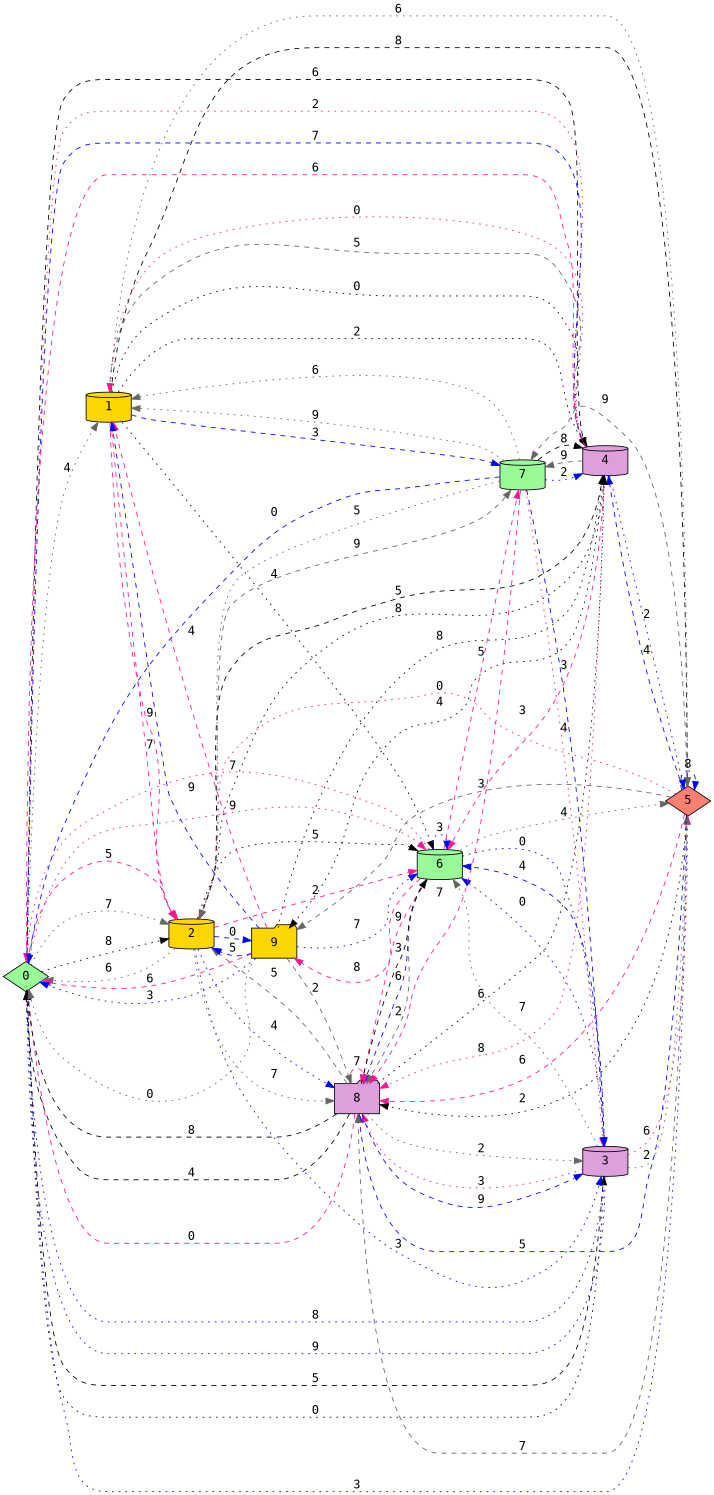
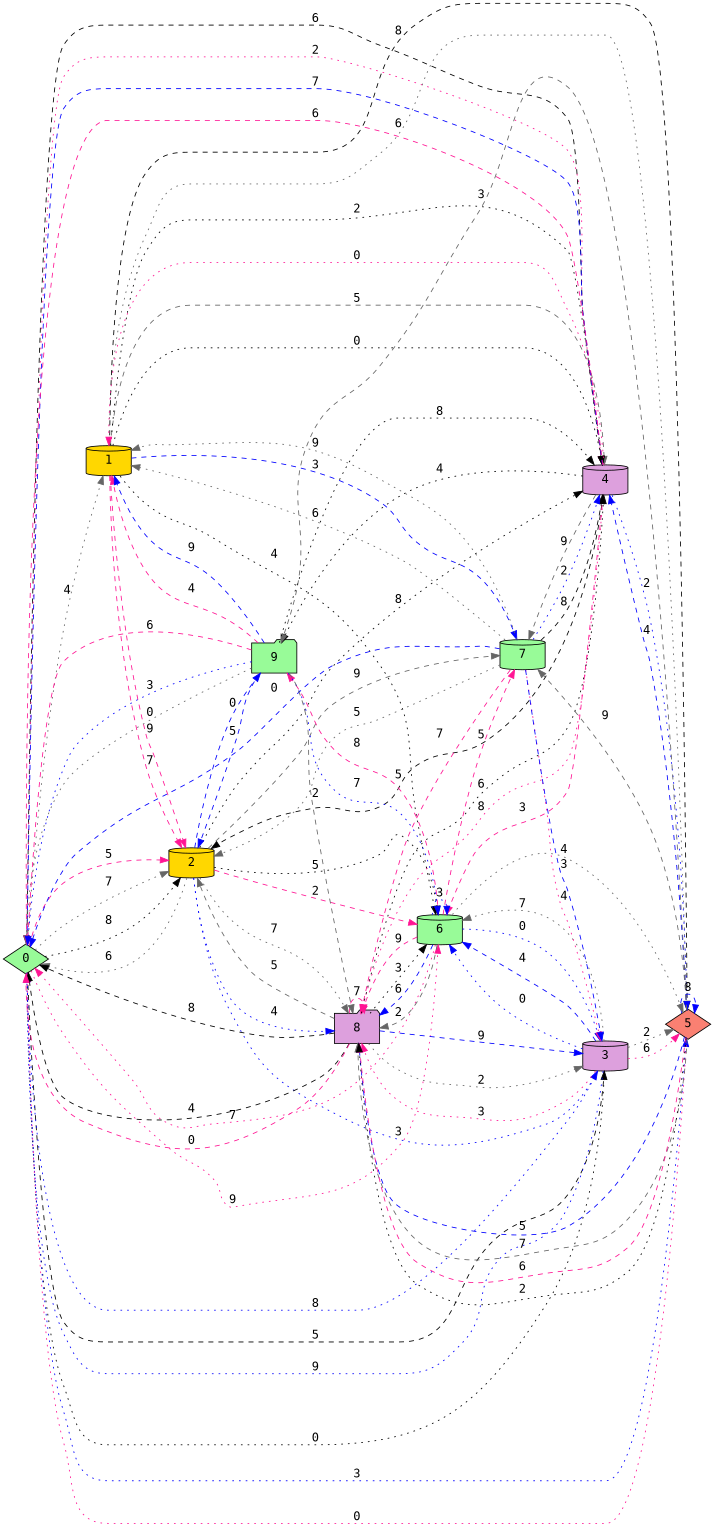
(393, 699) -> (324, 1523)
(274, 943) -> (274, 658)
(390, 984) -> (395, 982)
